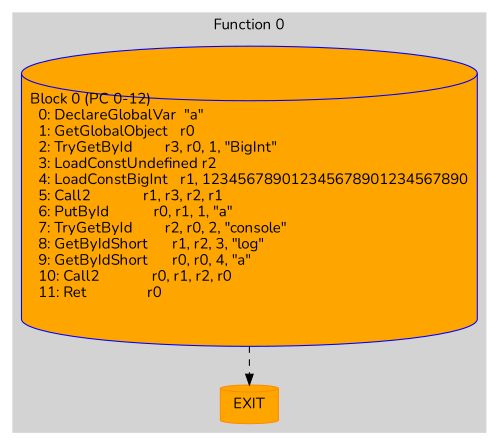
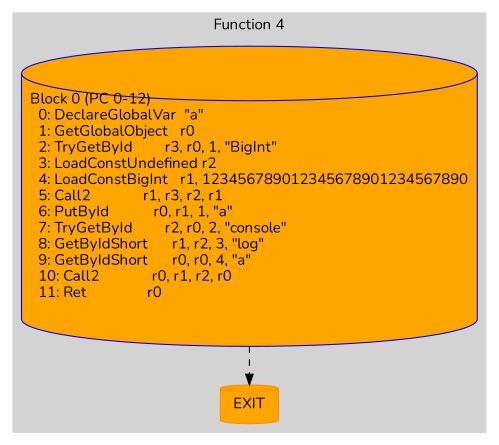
(249, 25) -> (249, 25)
